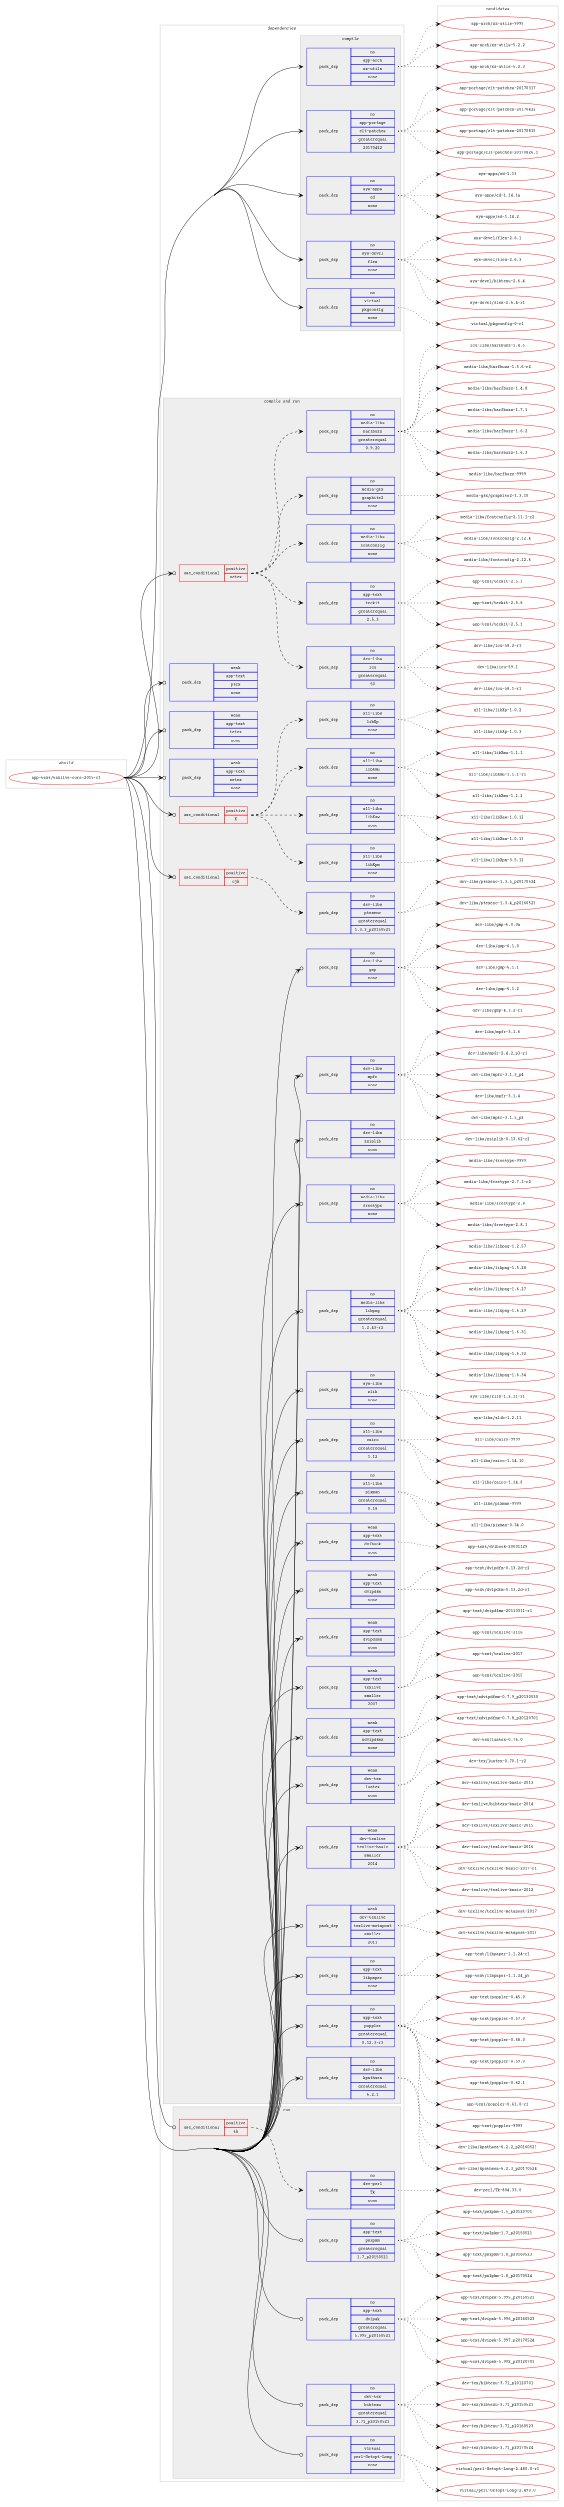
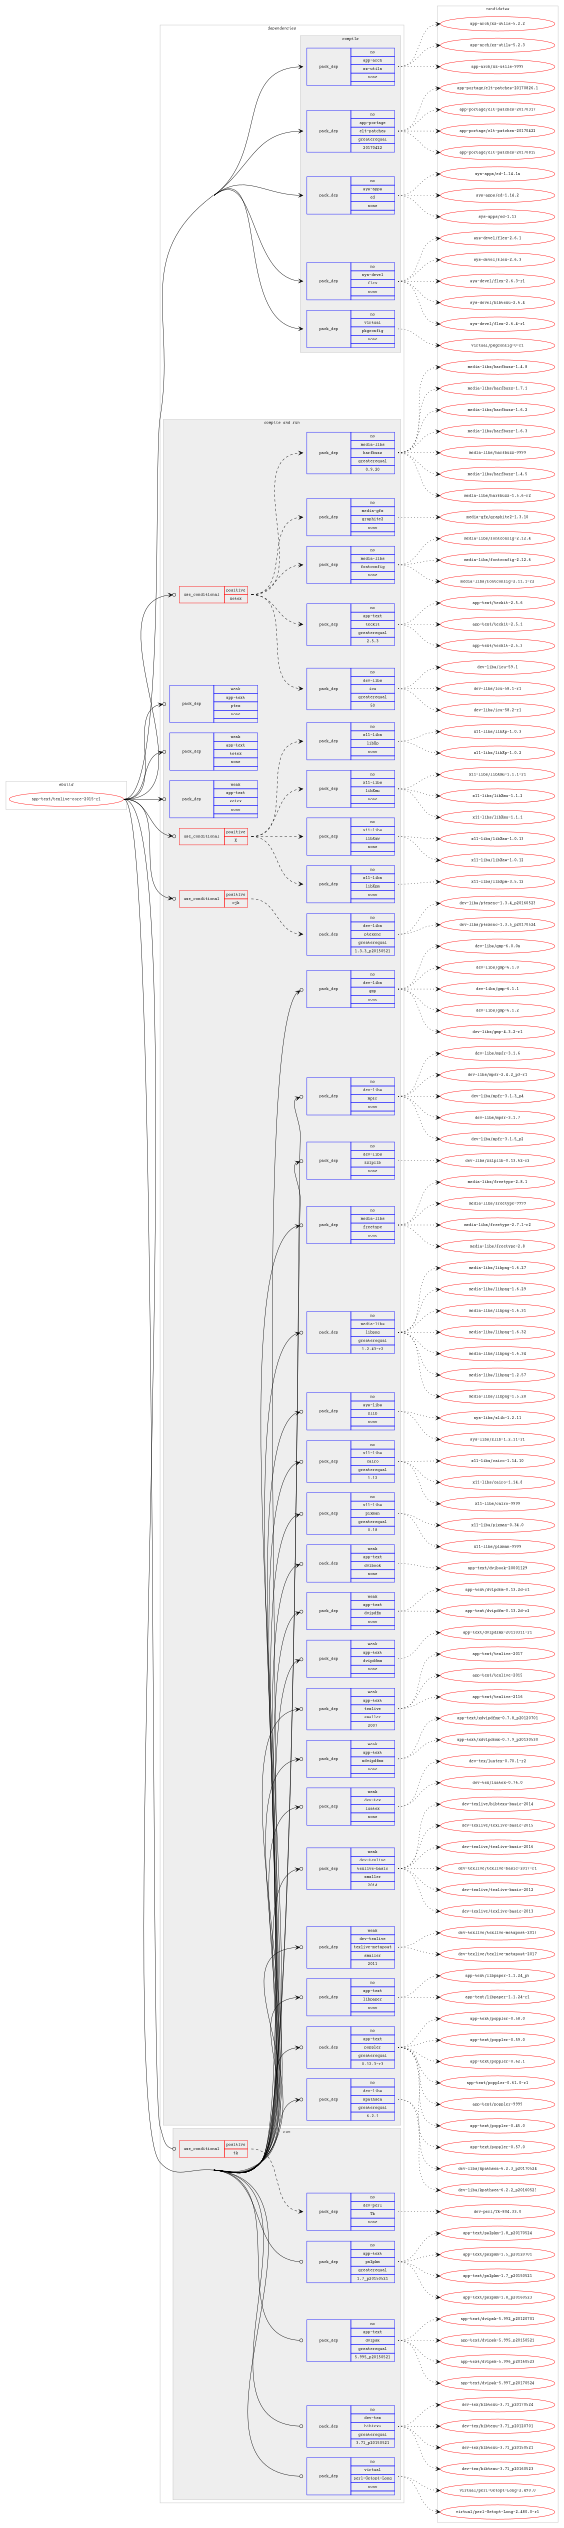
none -> (498, 281)
(498, 346) -> (498, 474)
(498, 1096) -> (498, 1118)
